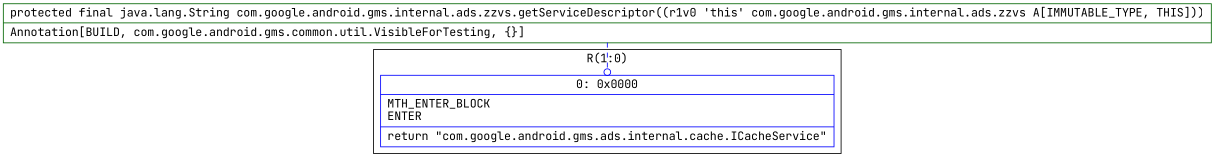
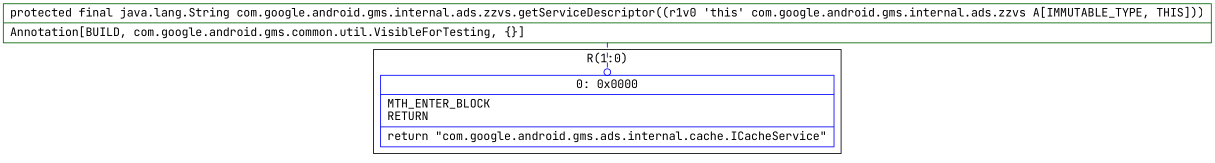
(405, 116) -> (408, 116)
